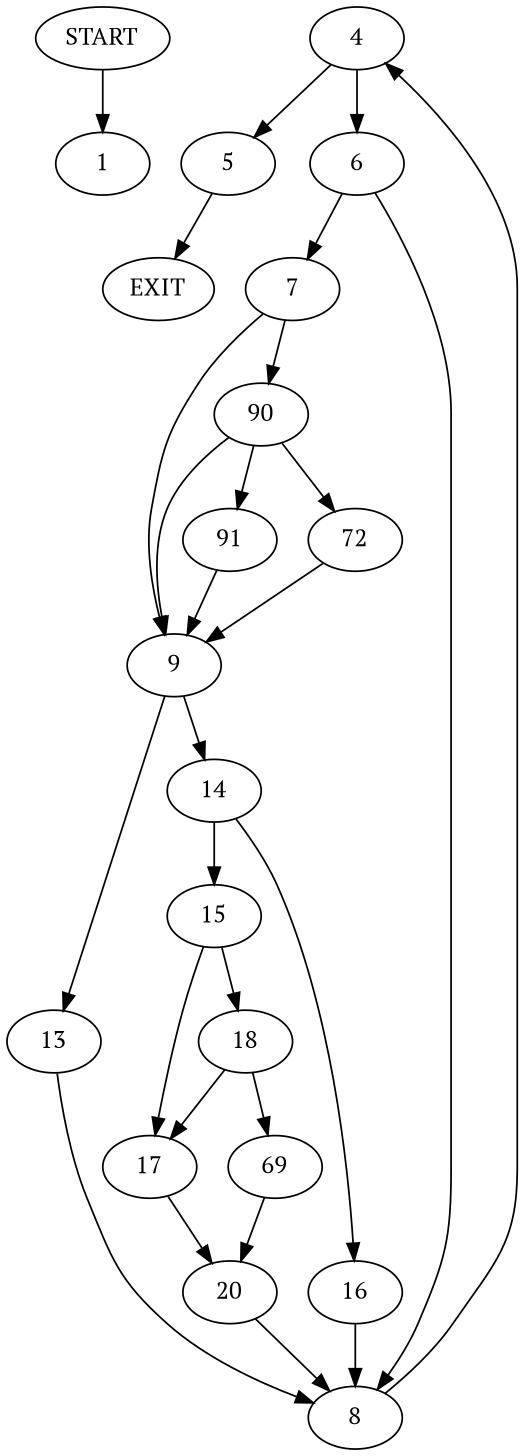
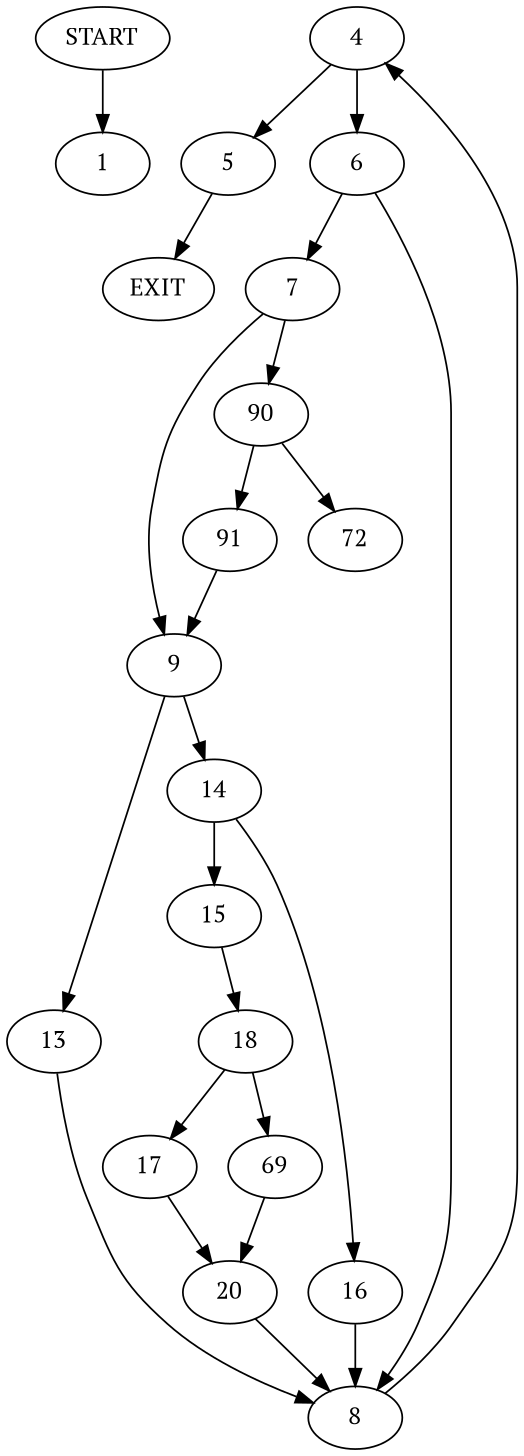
(165, 516) -> none
(272, 598) -> none
(177, 1031) -> none
